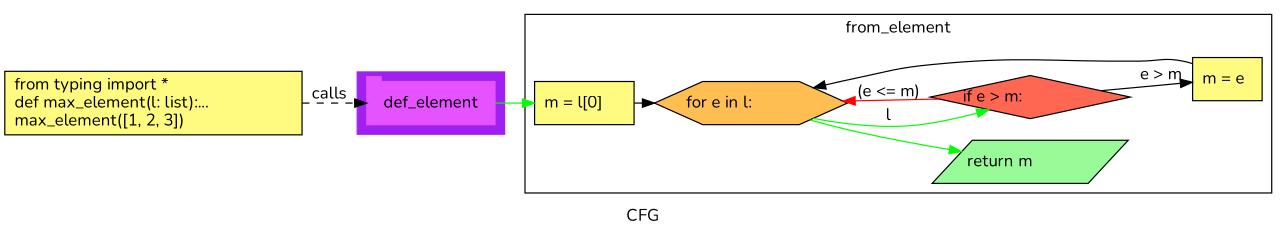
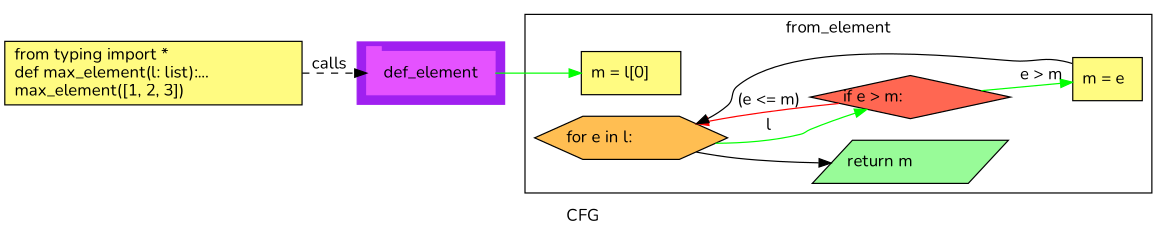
(1141, 87) -> (1021, 87)
(638, 103) -> none
(879, 137) -> (757, 160)
